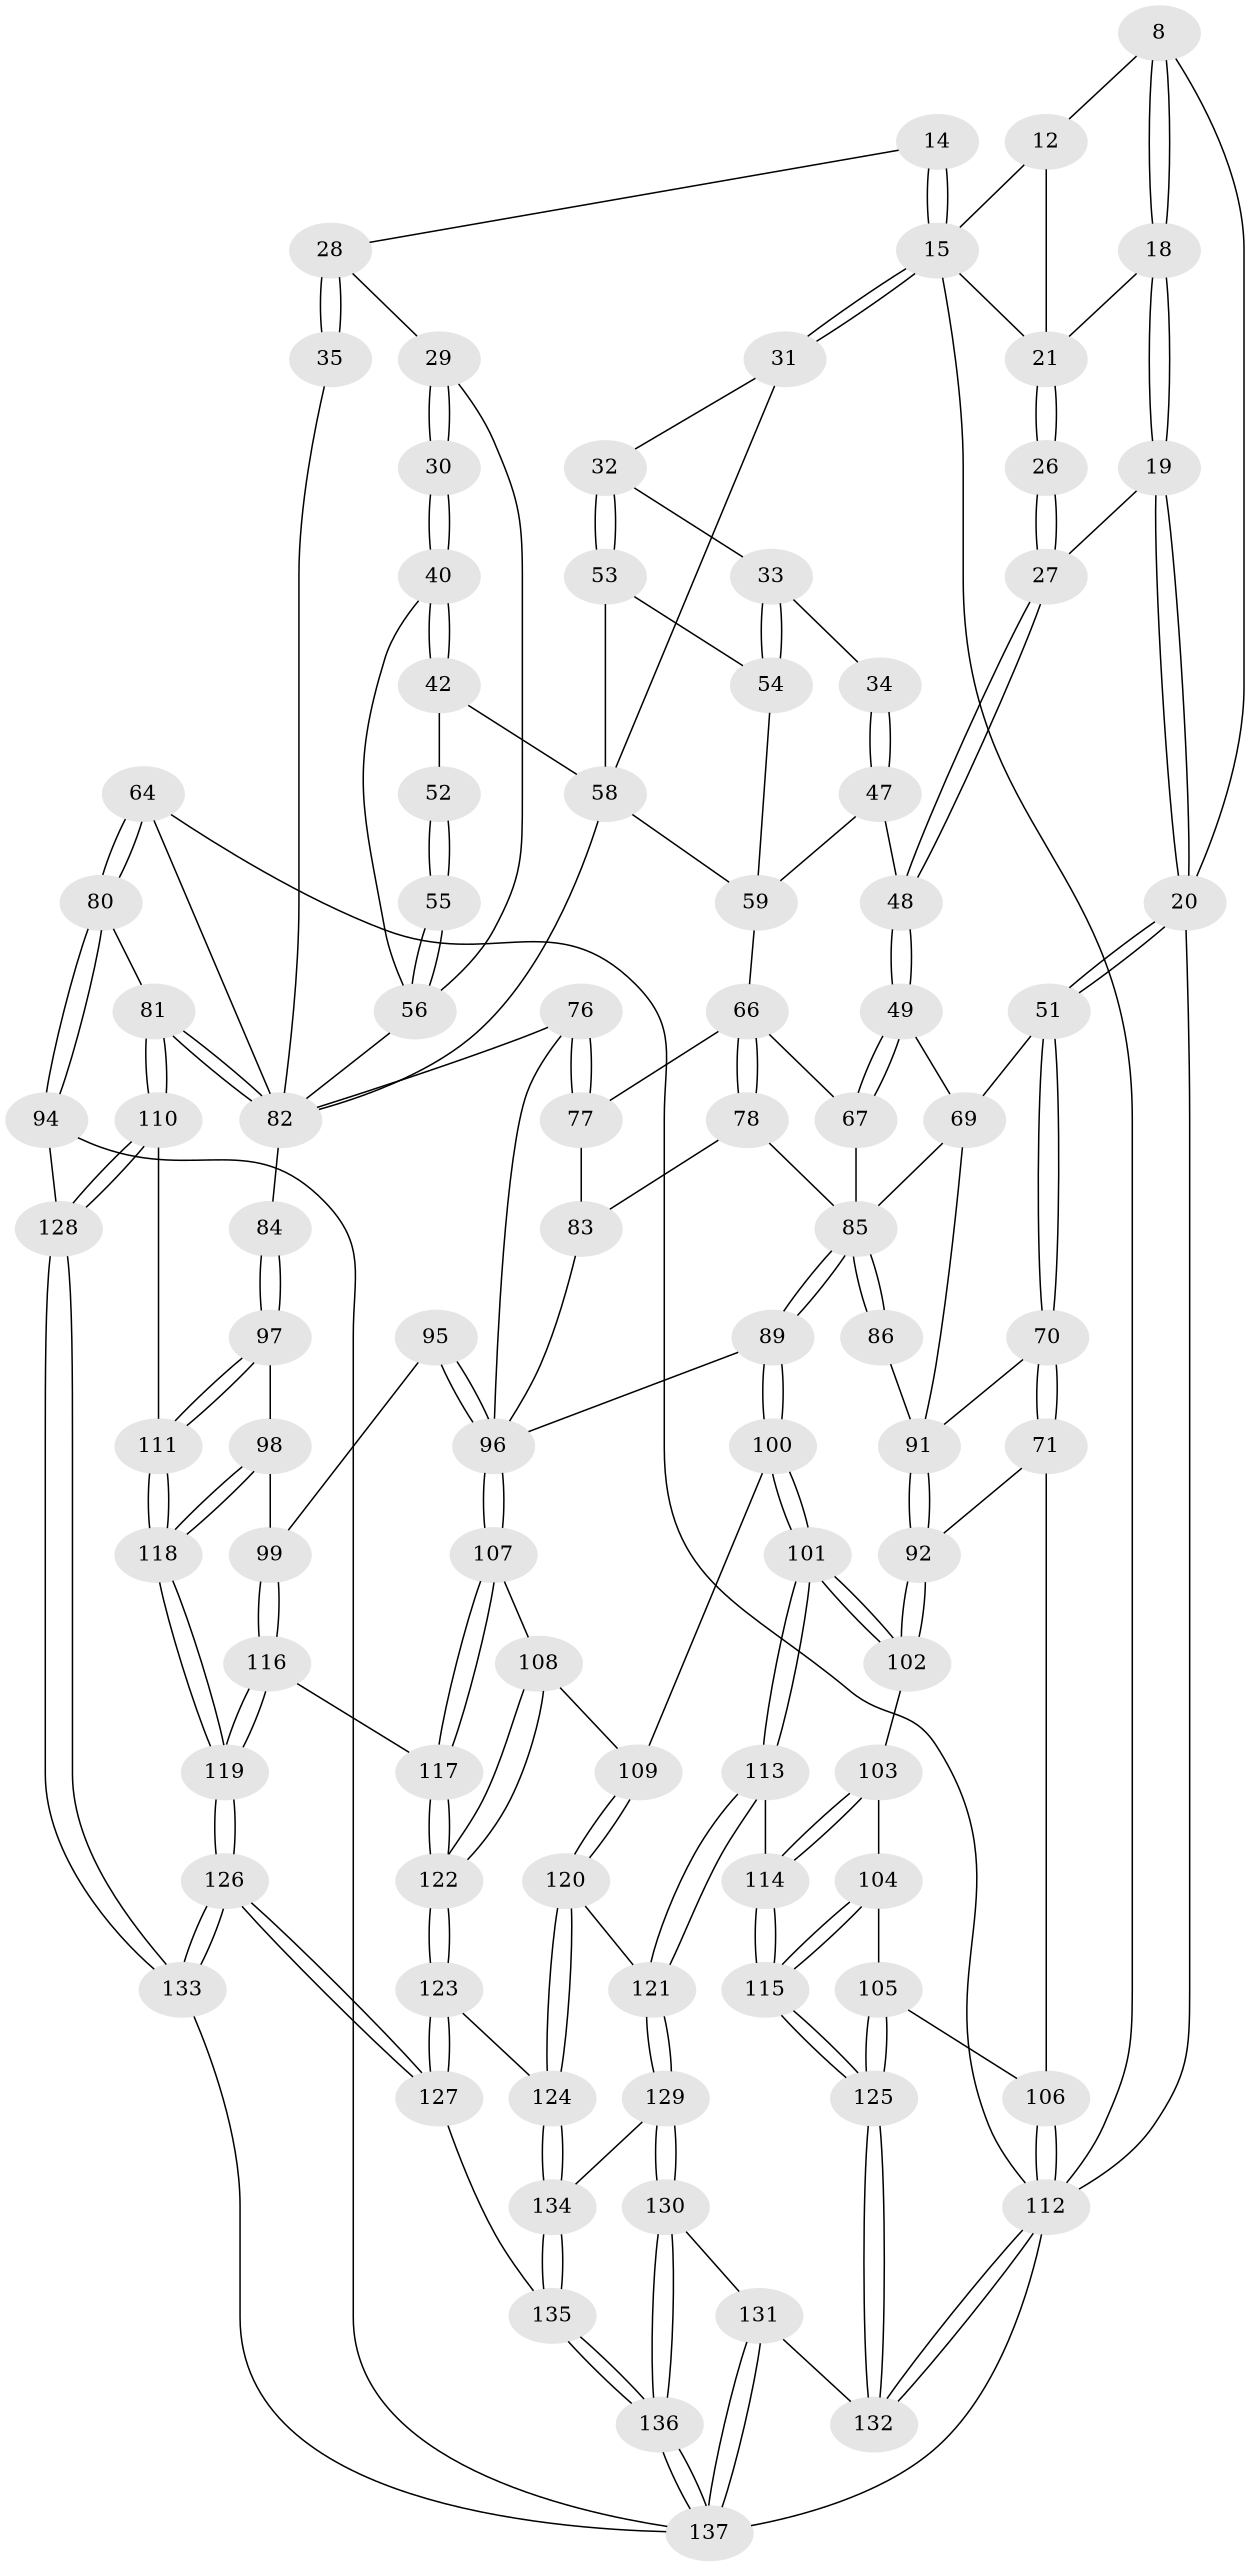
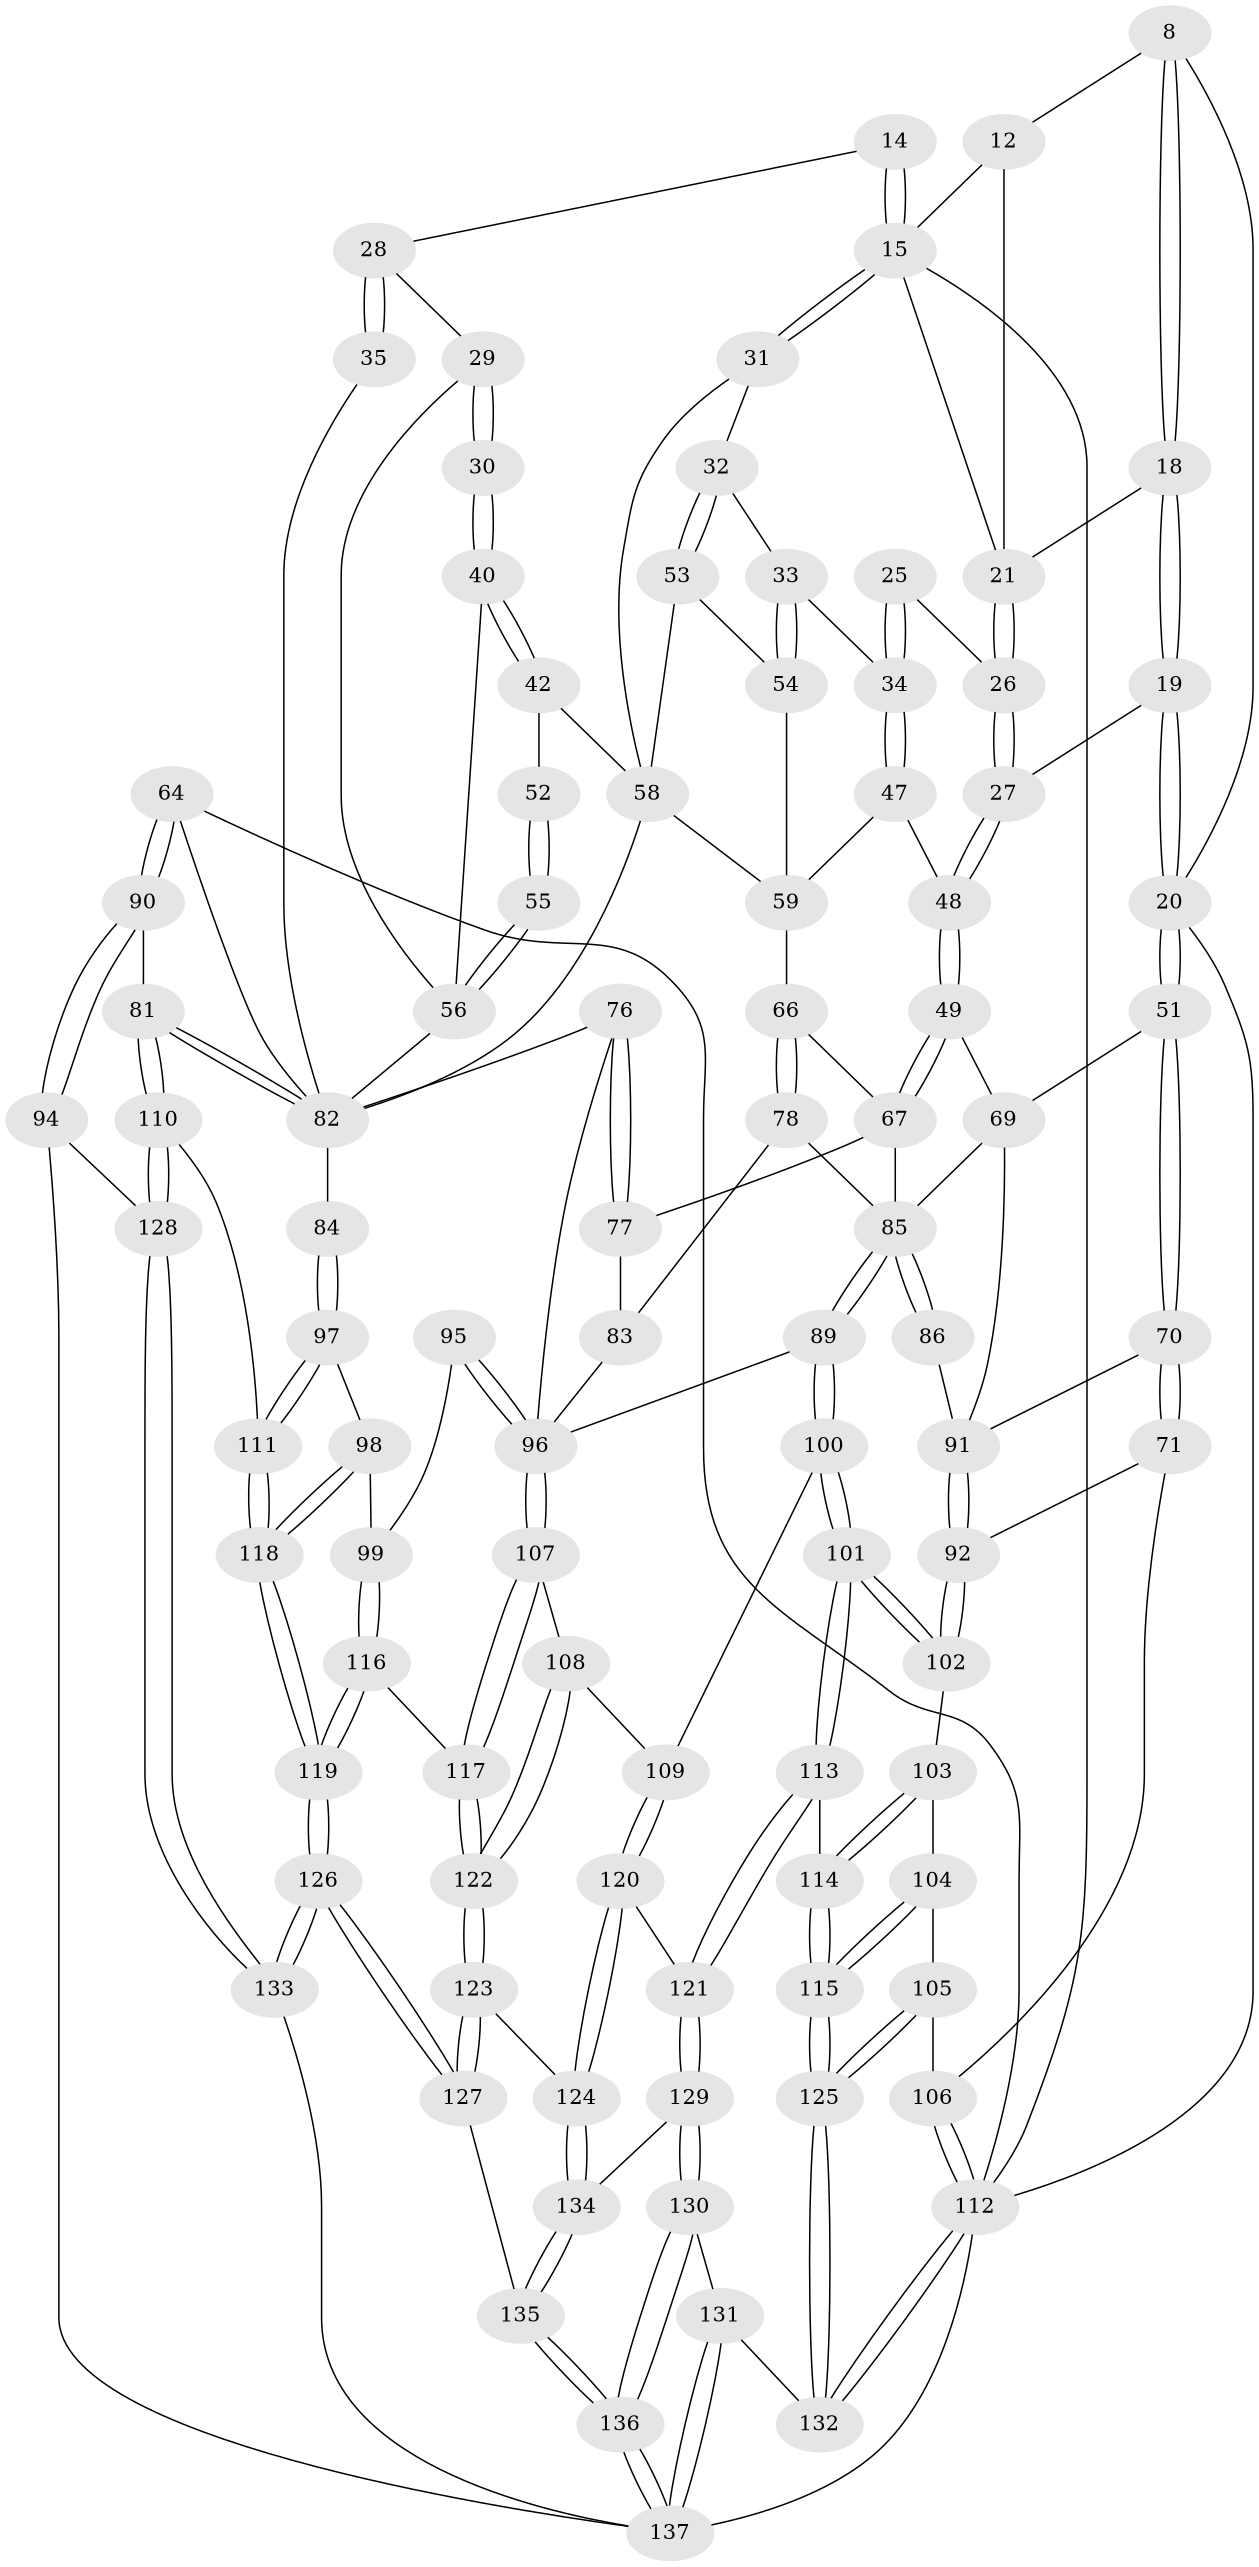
none -> (895, 577)
(101, 903) -> (143, 903)
(656, 1071) -> (761, 1179)
